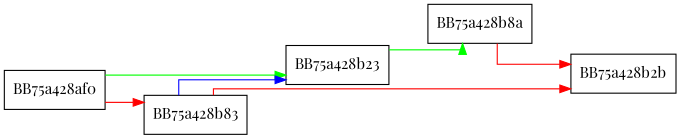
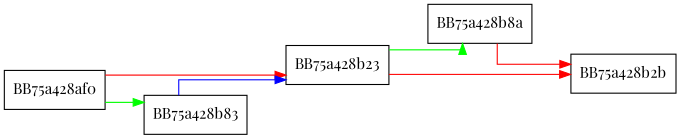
(173, 75) -> (173, 75)
(383, 89) -> (474, 74)
(119, 102) -> (119, 102)
